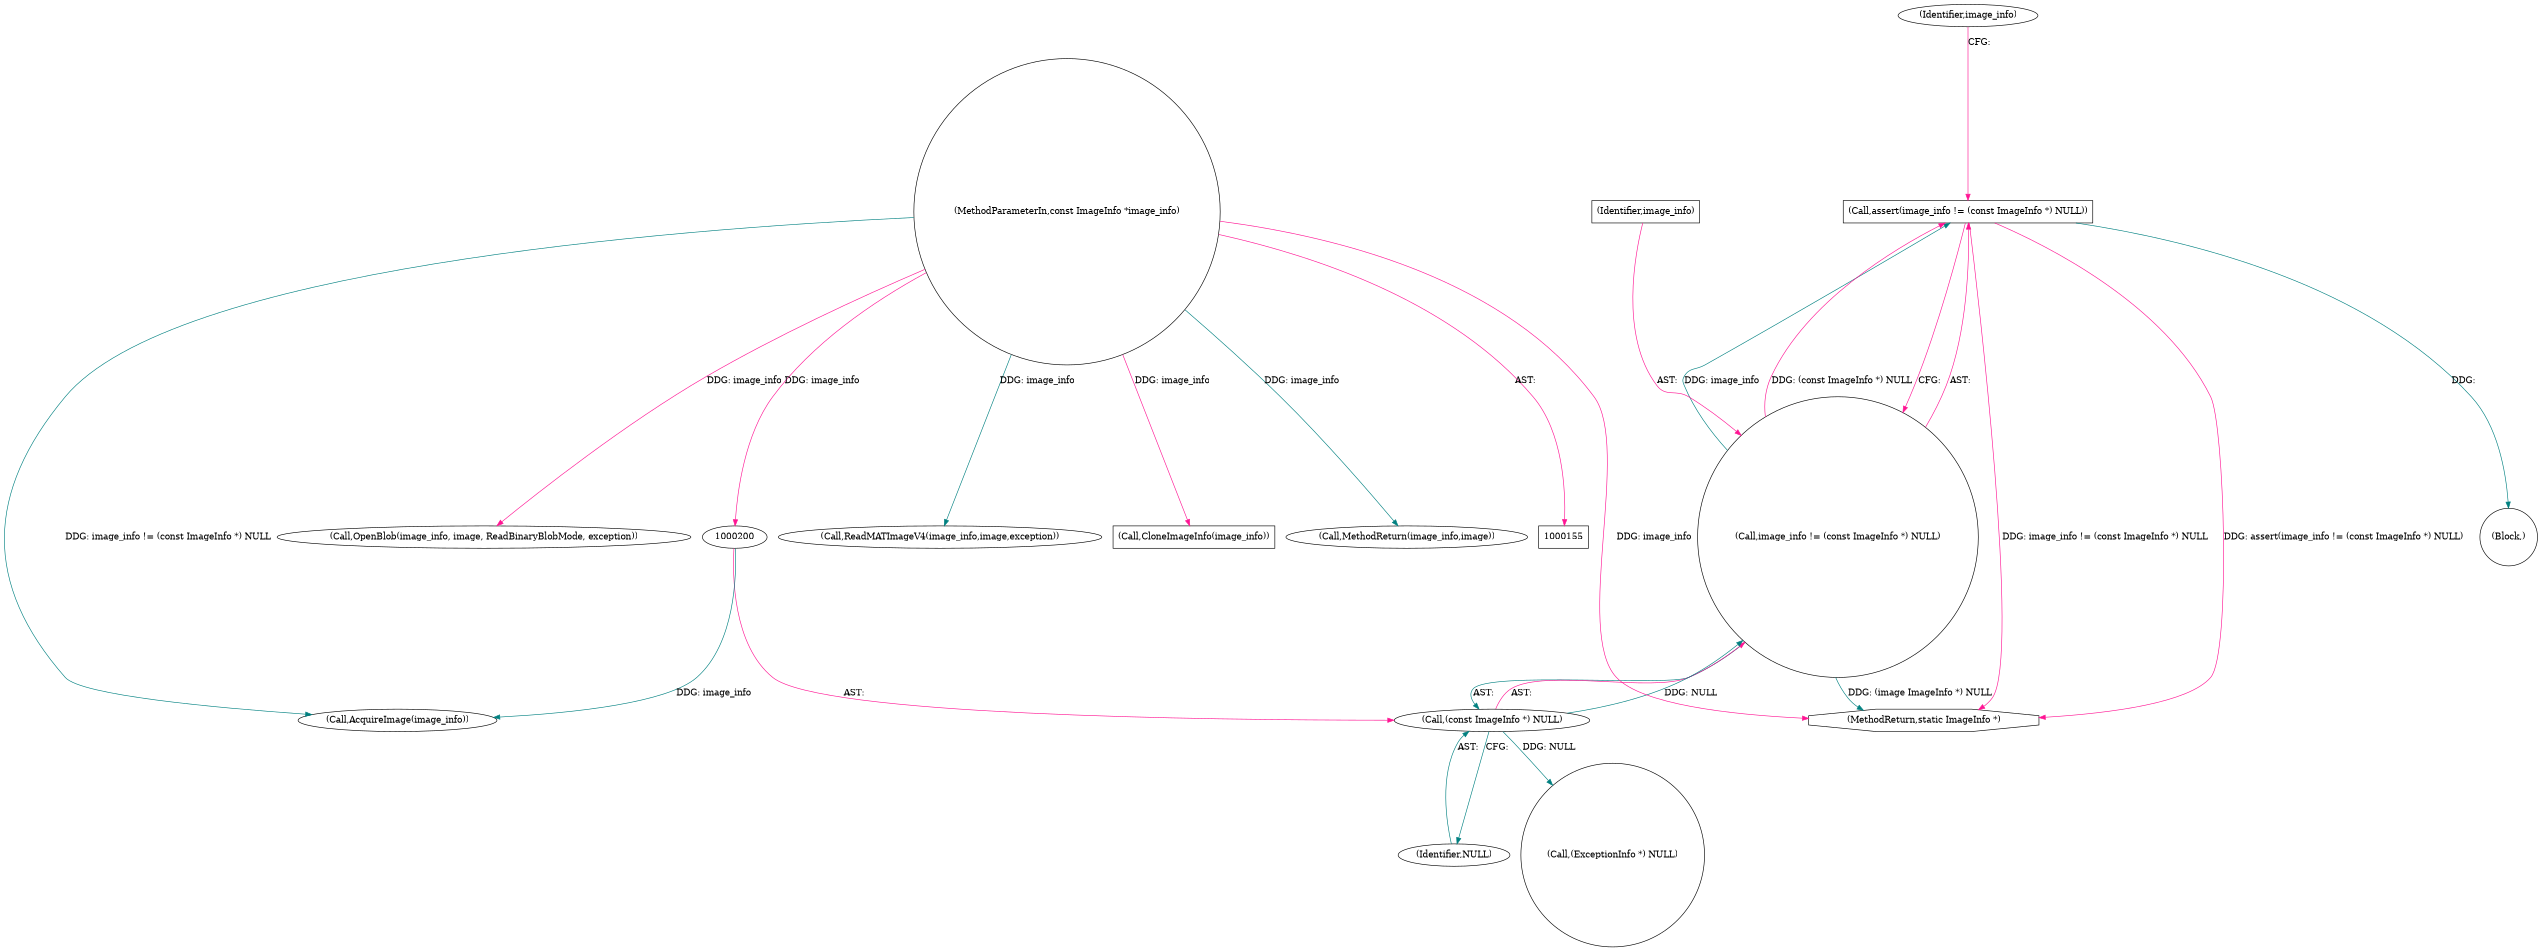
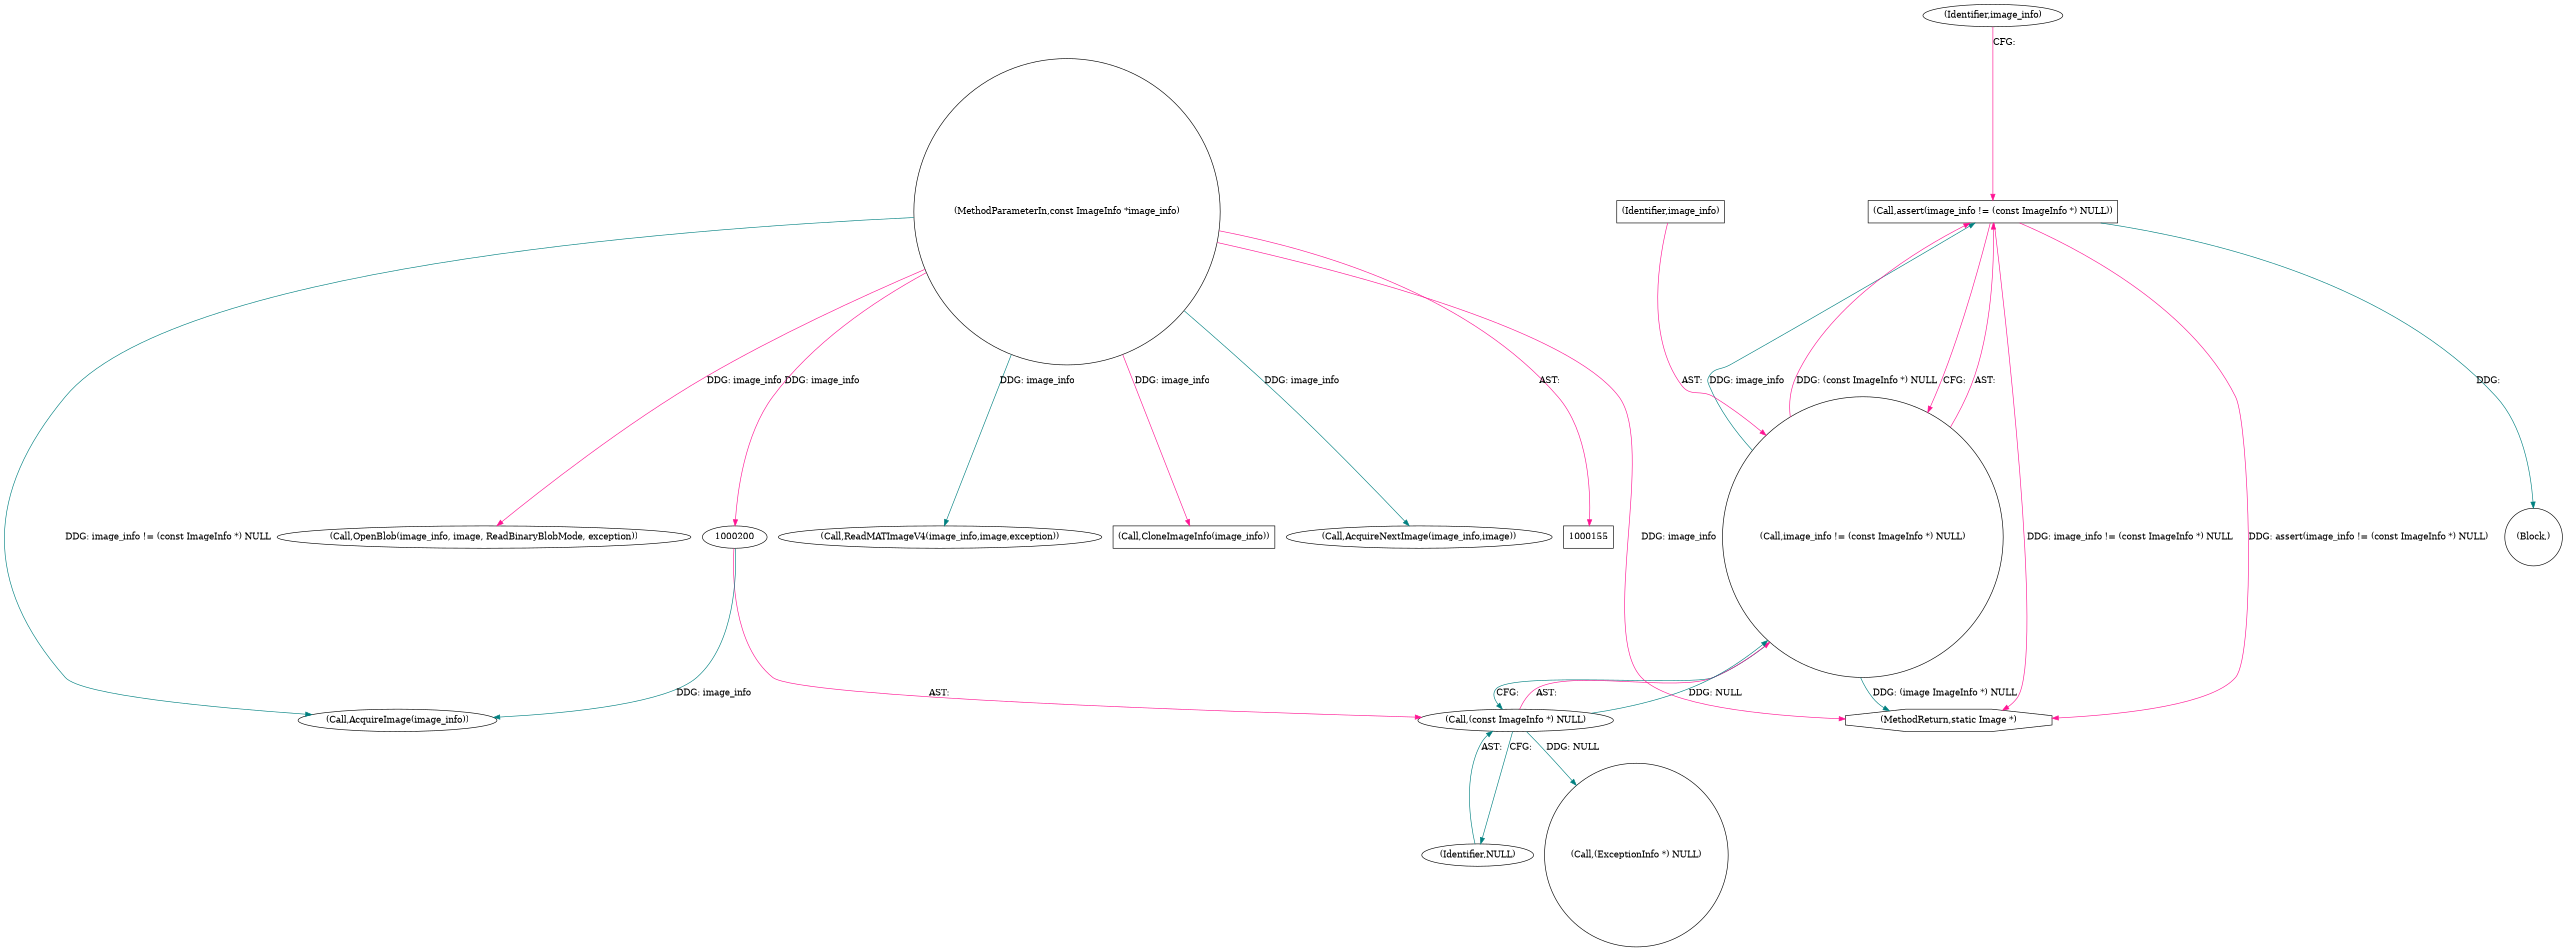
(1407, 537) -> (1419, 537)
(1485, 693) -> (1509, 693)
(1924, 720) -> (1949, 720)
